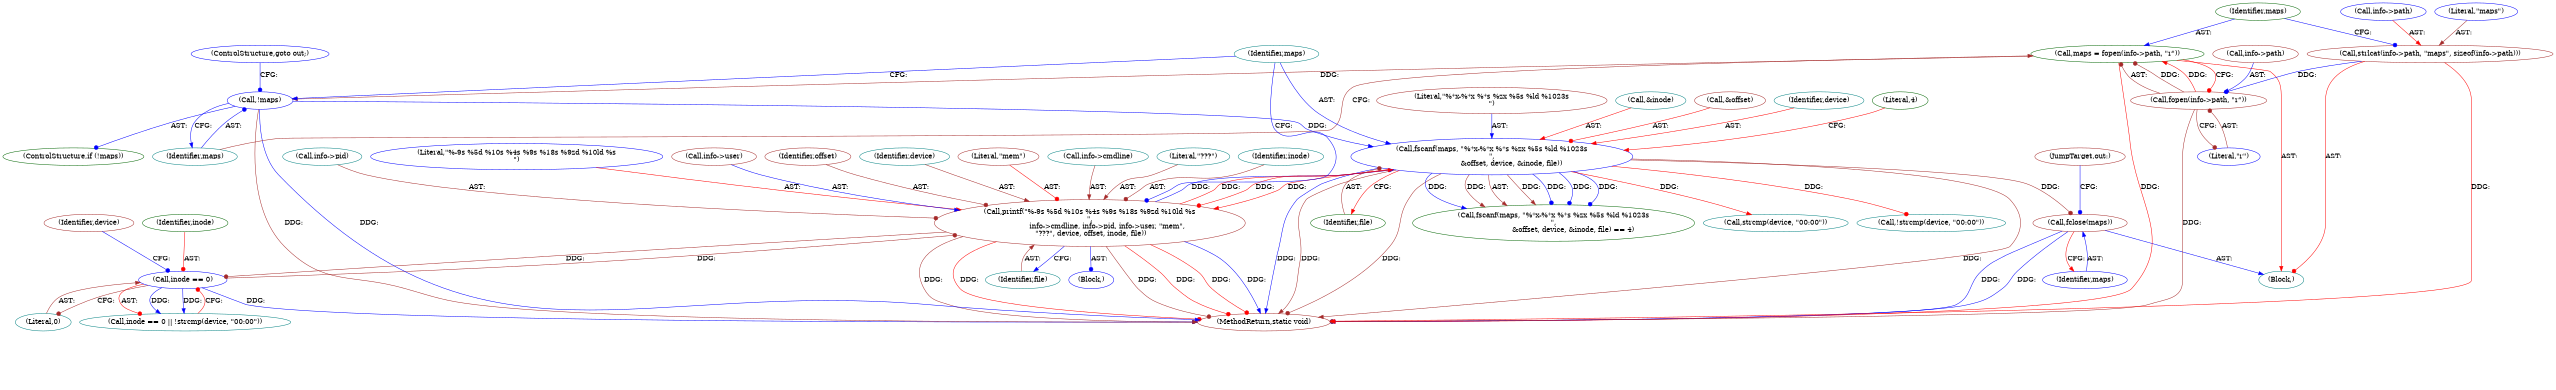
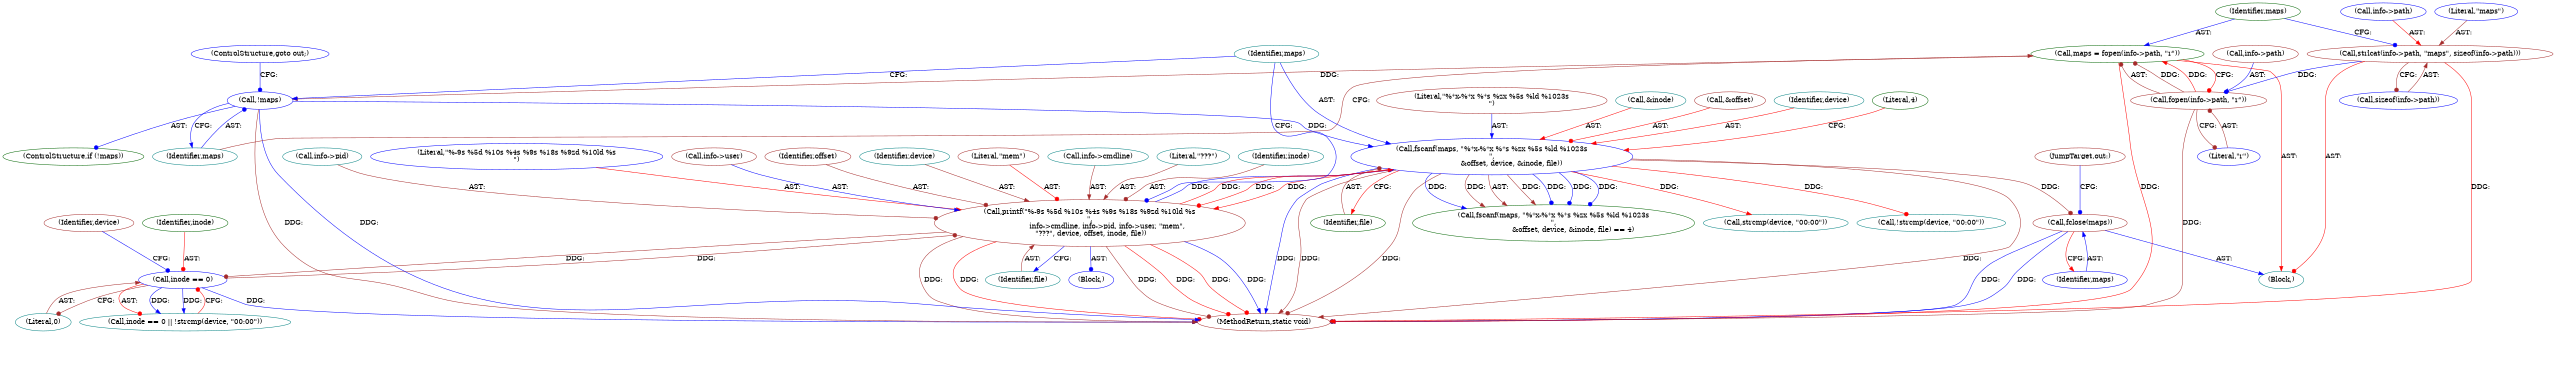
none -> (2398, 101)
